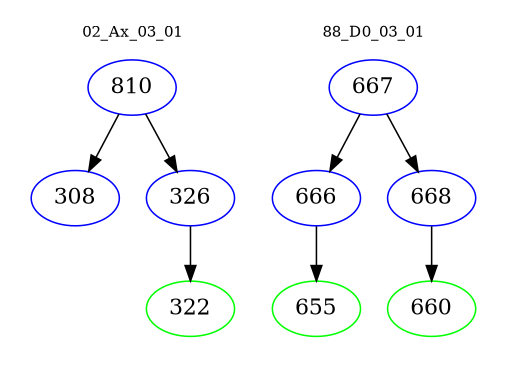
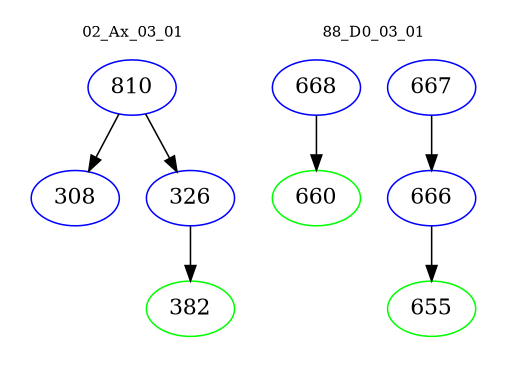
(399, 136) -> none
(190, 309) -> (190, 309)
